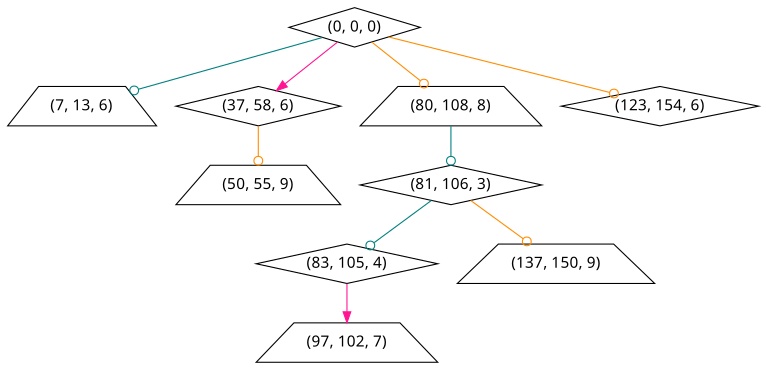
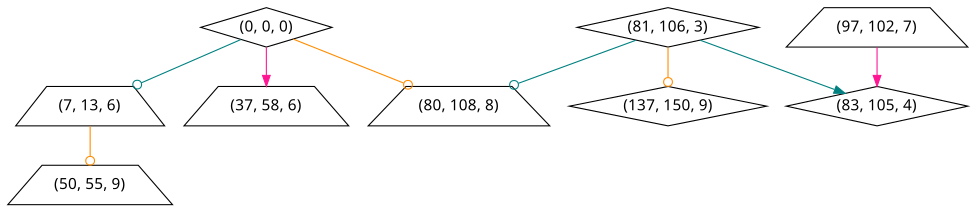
(258, 106) -> (266, 106)
(660, 106) -> none
(258, 141) -> (90, 141)
(451, 141) -> (577, 62)
(403, 222) -> (767, 65)
(556, 264) -> (668, 106)
(347, 298) -> (877, 61)
